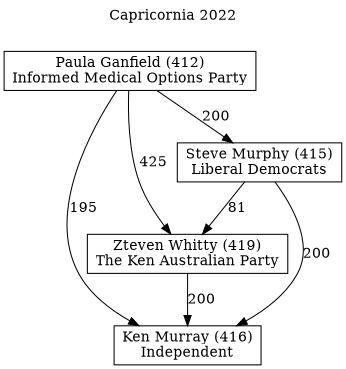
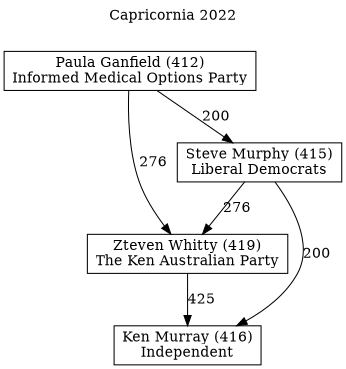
(154, 162) -> (154, 162)
(237, 208) -> (237, 208)
(68, 213) -> none
(202, 300) -> (202, 300)
